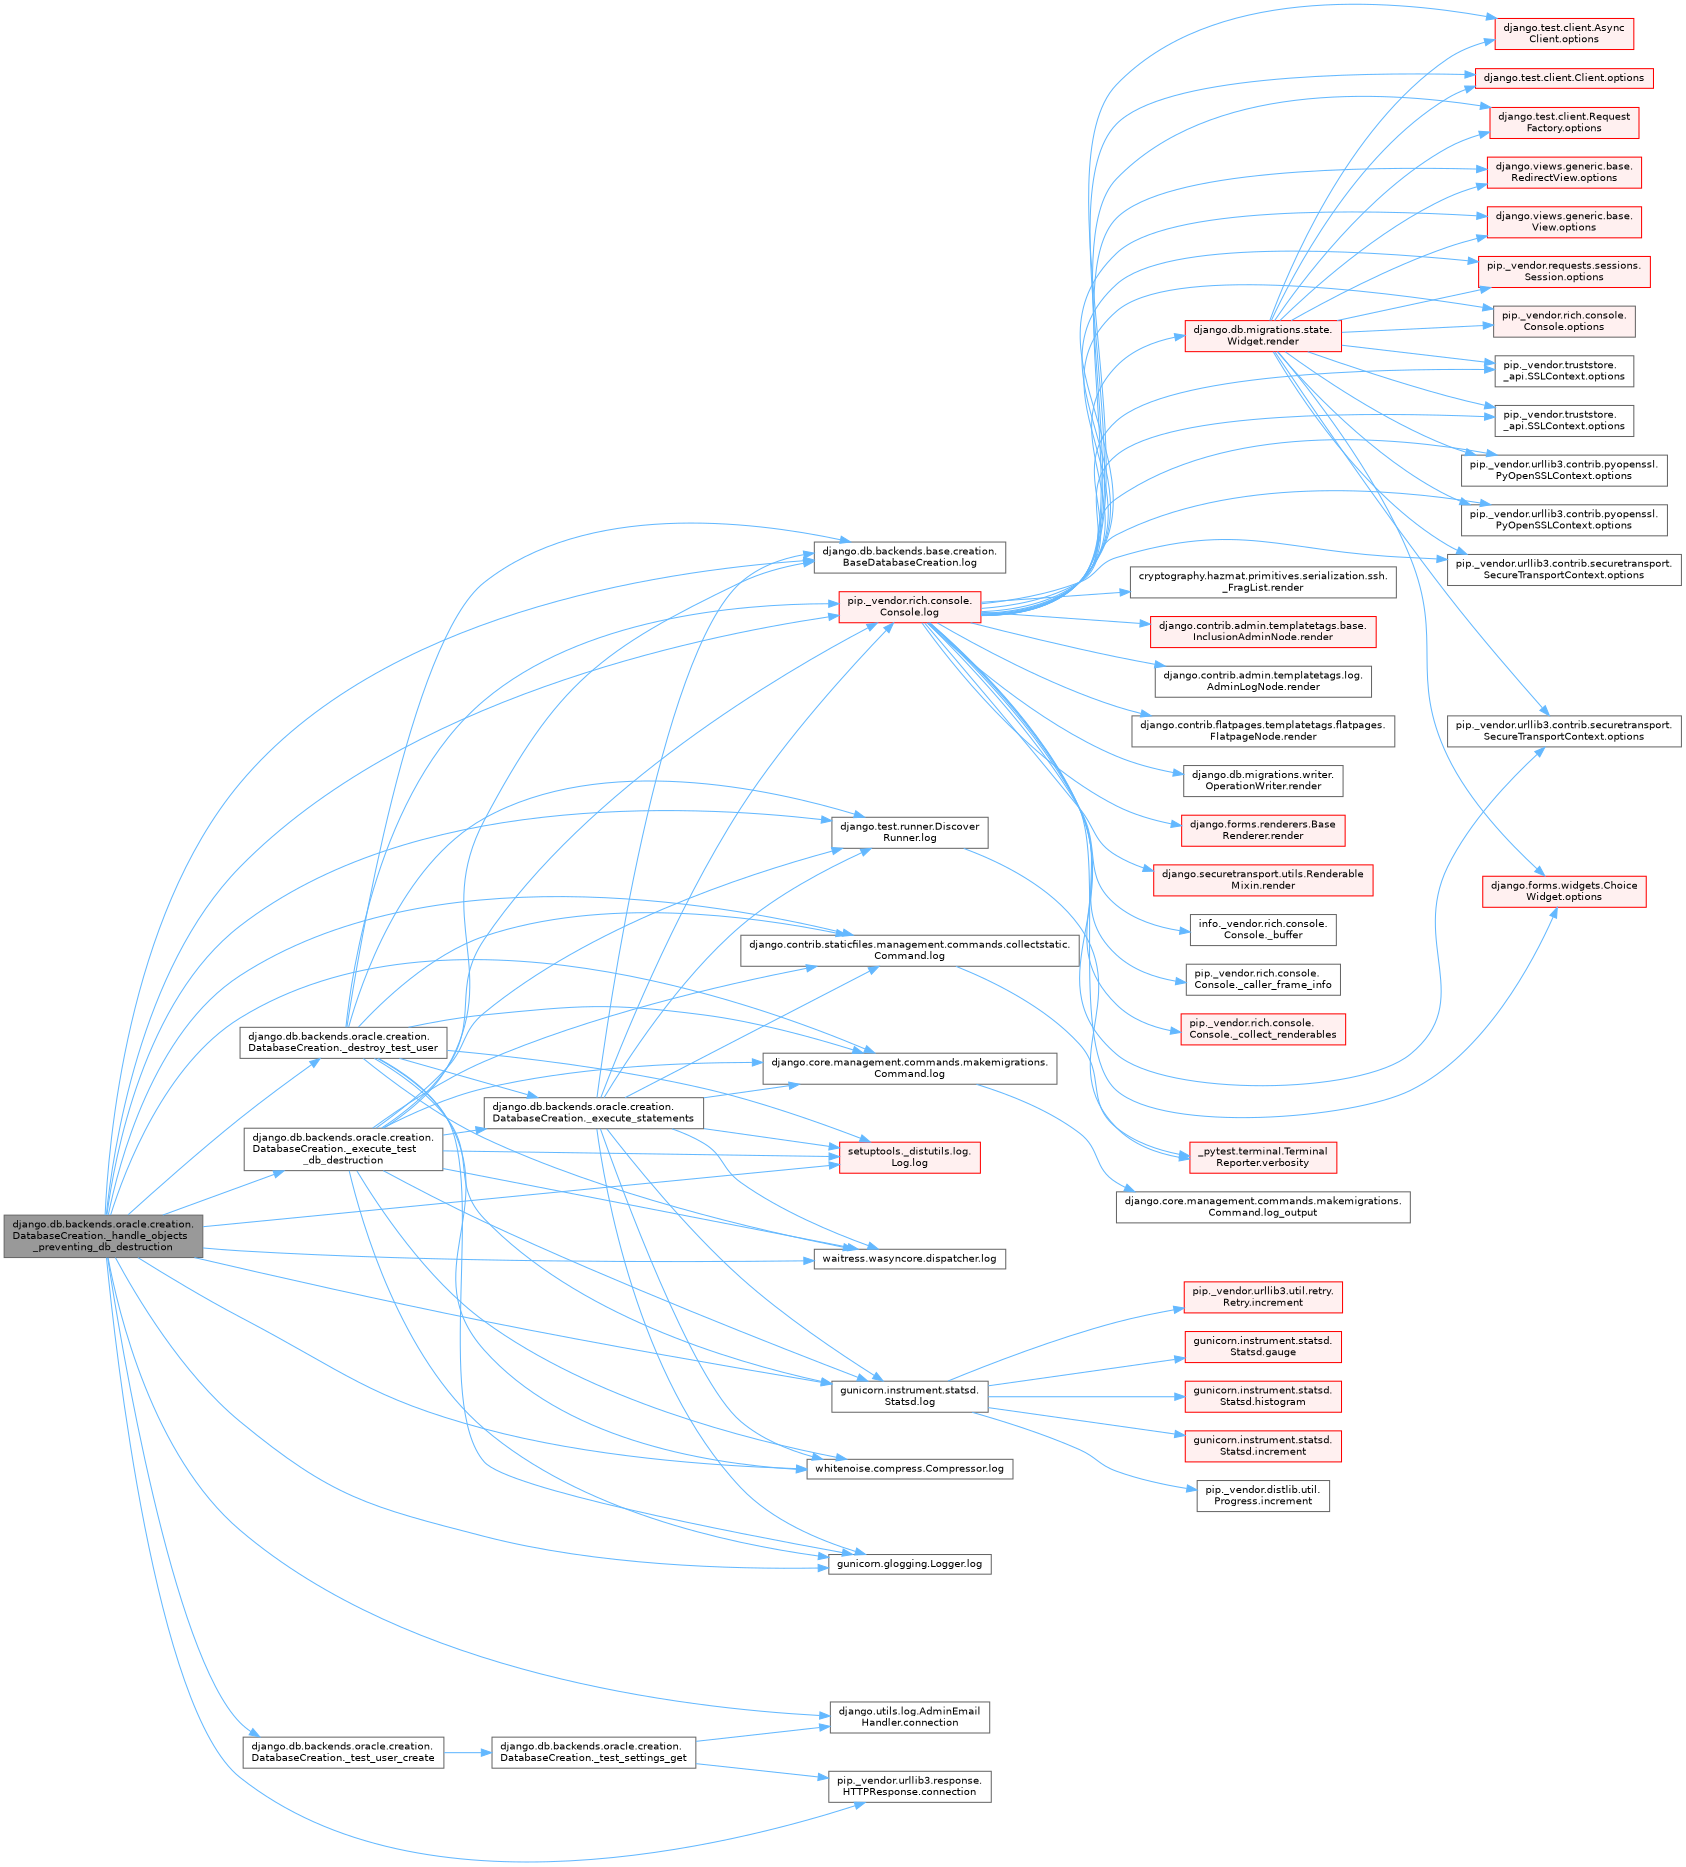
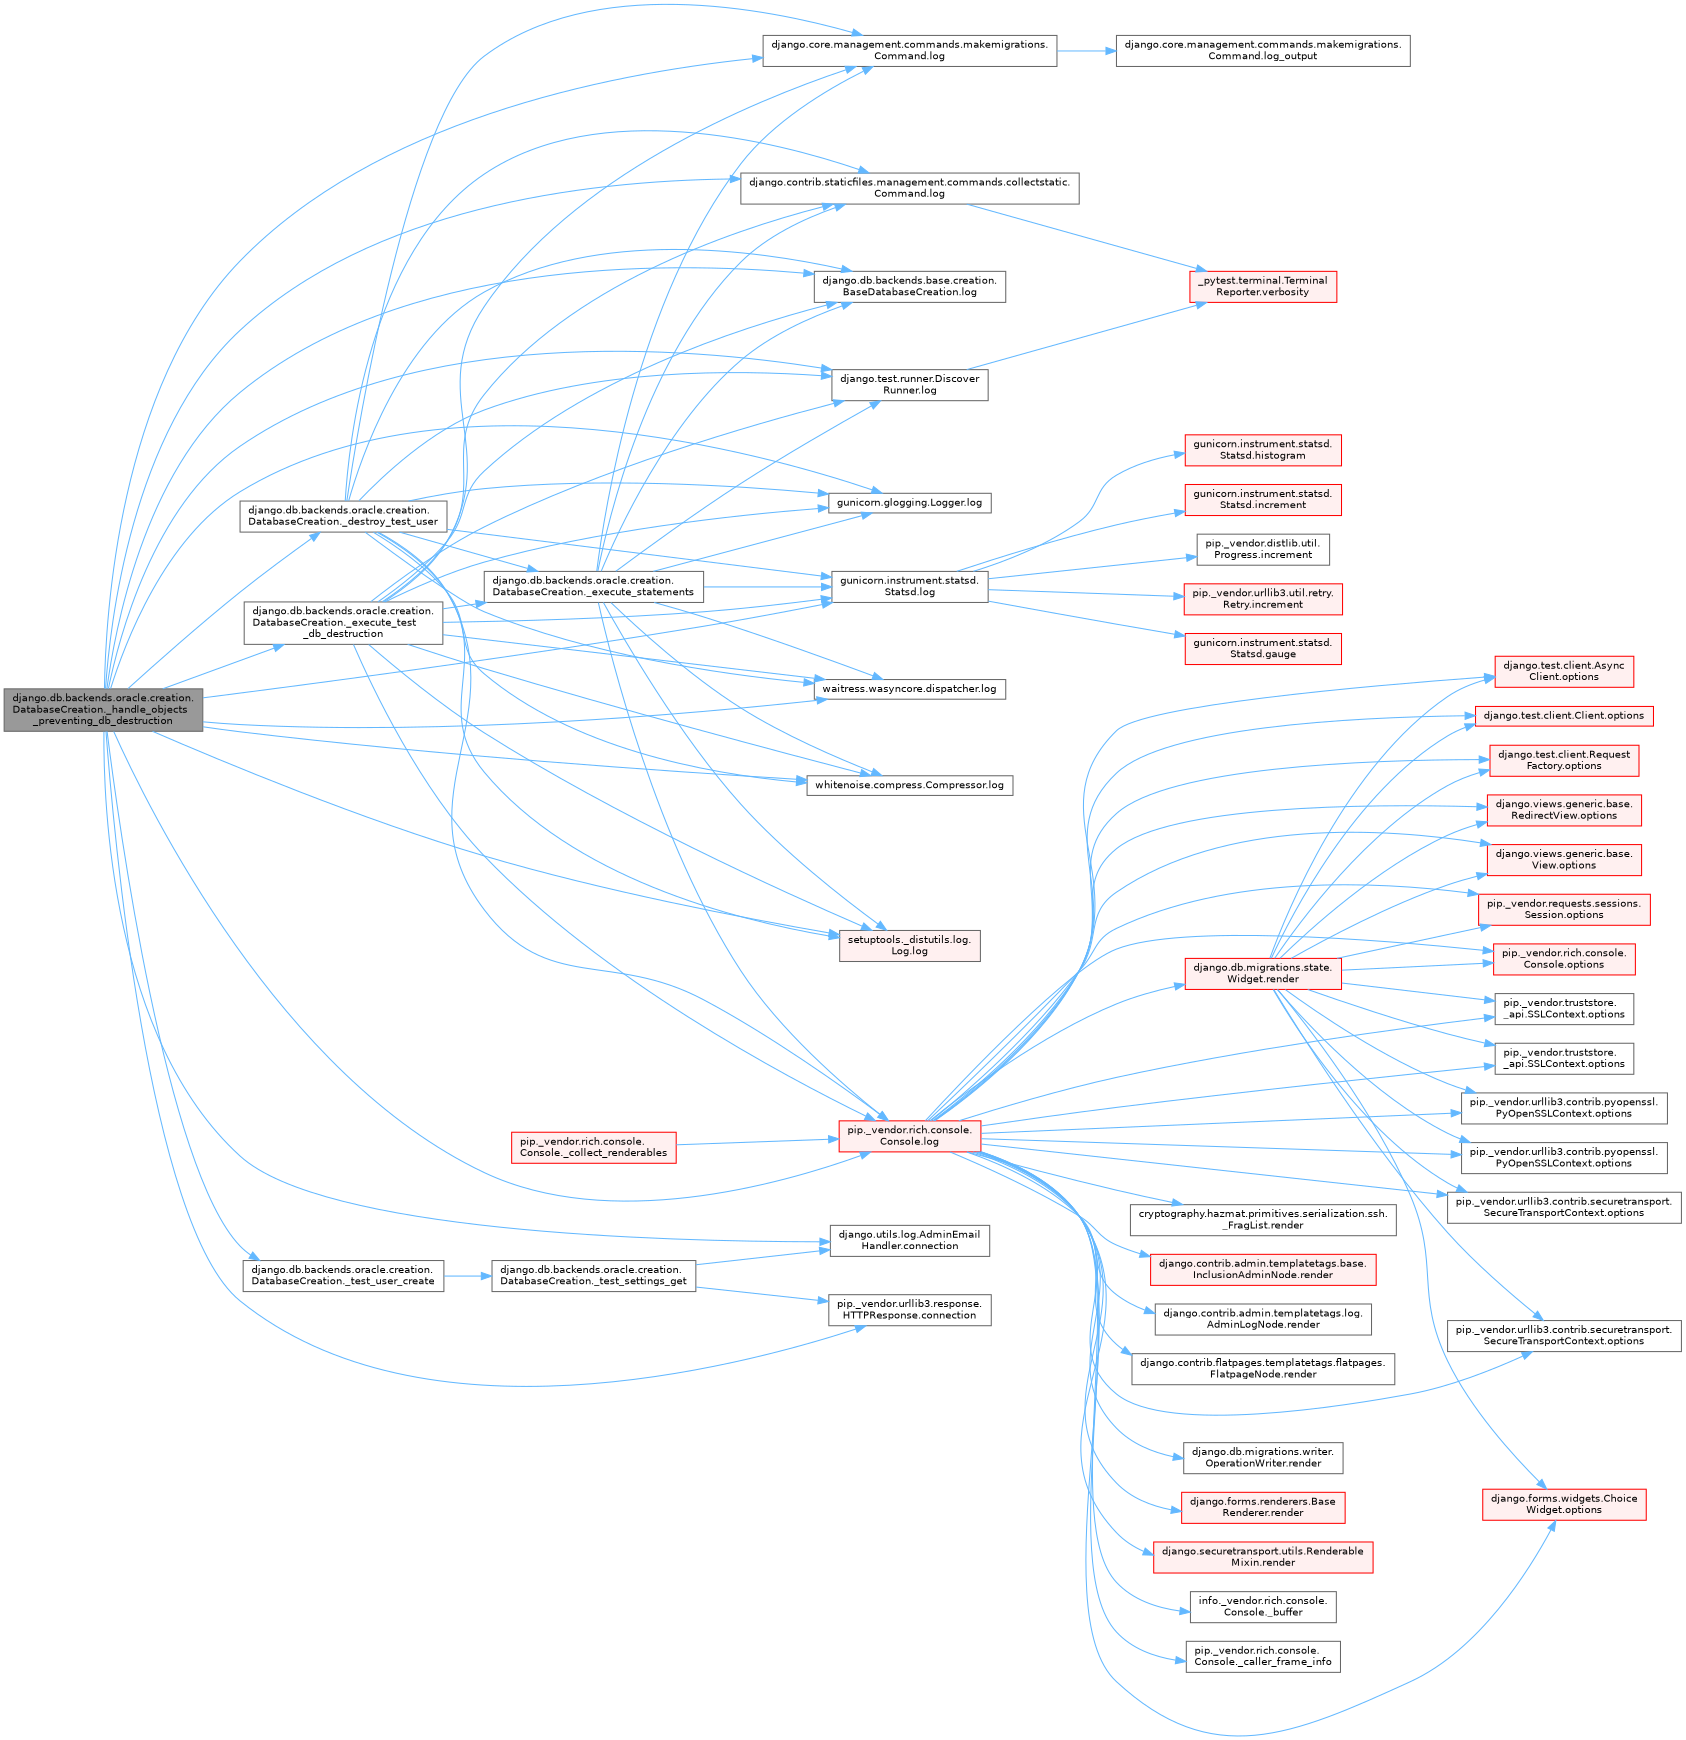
(1565, 322) -> (1565, 959)
(1084, 821) -> (752, 1142)
(910, 1158) -> (910, 946)
